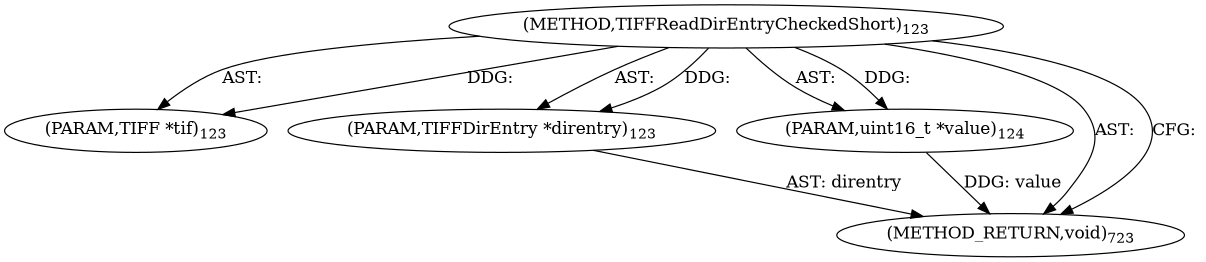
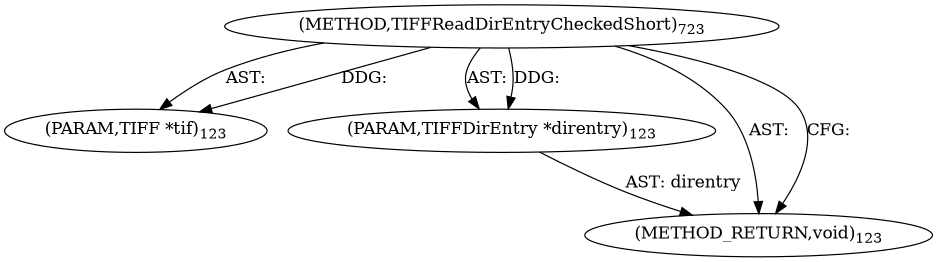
(916, 25) -> (691, 25)
(905, 131) -> none
(1121, 233) -> (869, 233)
